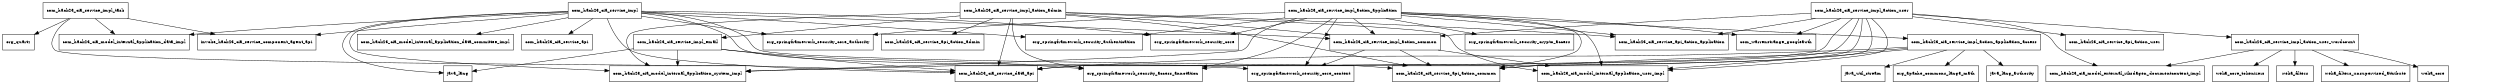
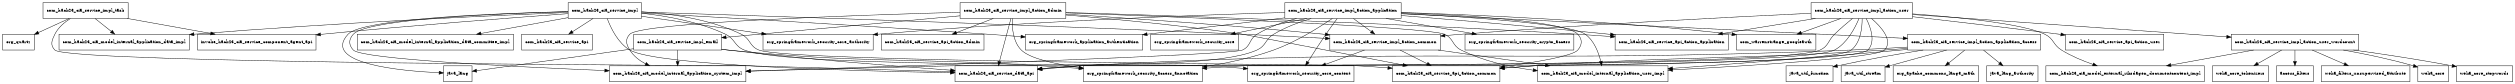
(894, 18) -> none
(1084, 42) -> (1084, 42)
none -> (1238, 56)
none -> (1810, 74)
(2295, 74) -> (2295, 74)
none -> (2485, 74)
